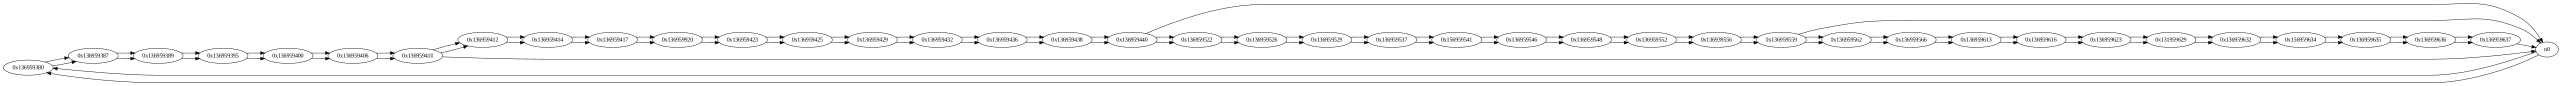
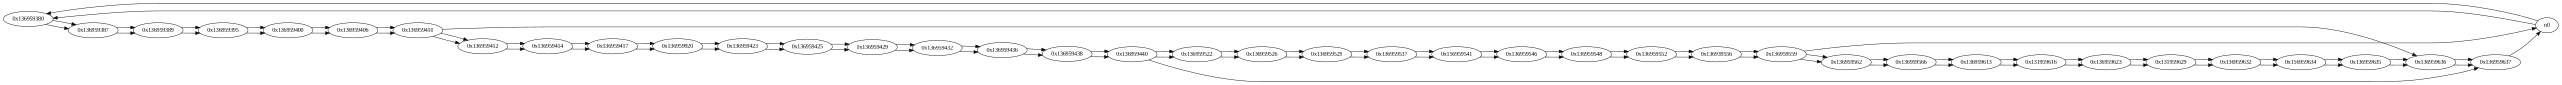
(1847, 4) -> (1811, 82)
(2041, 40) -> (2041, 62)
(1487, 59) -> (1430, 27)
